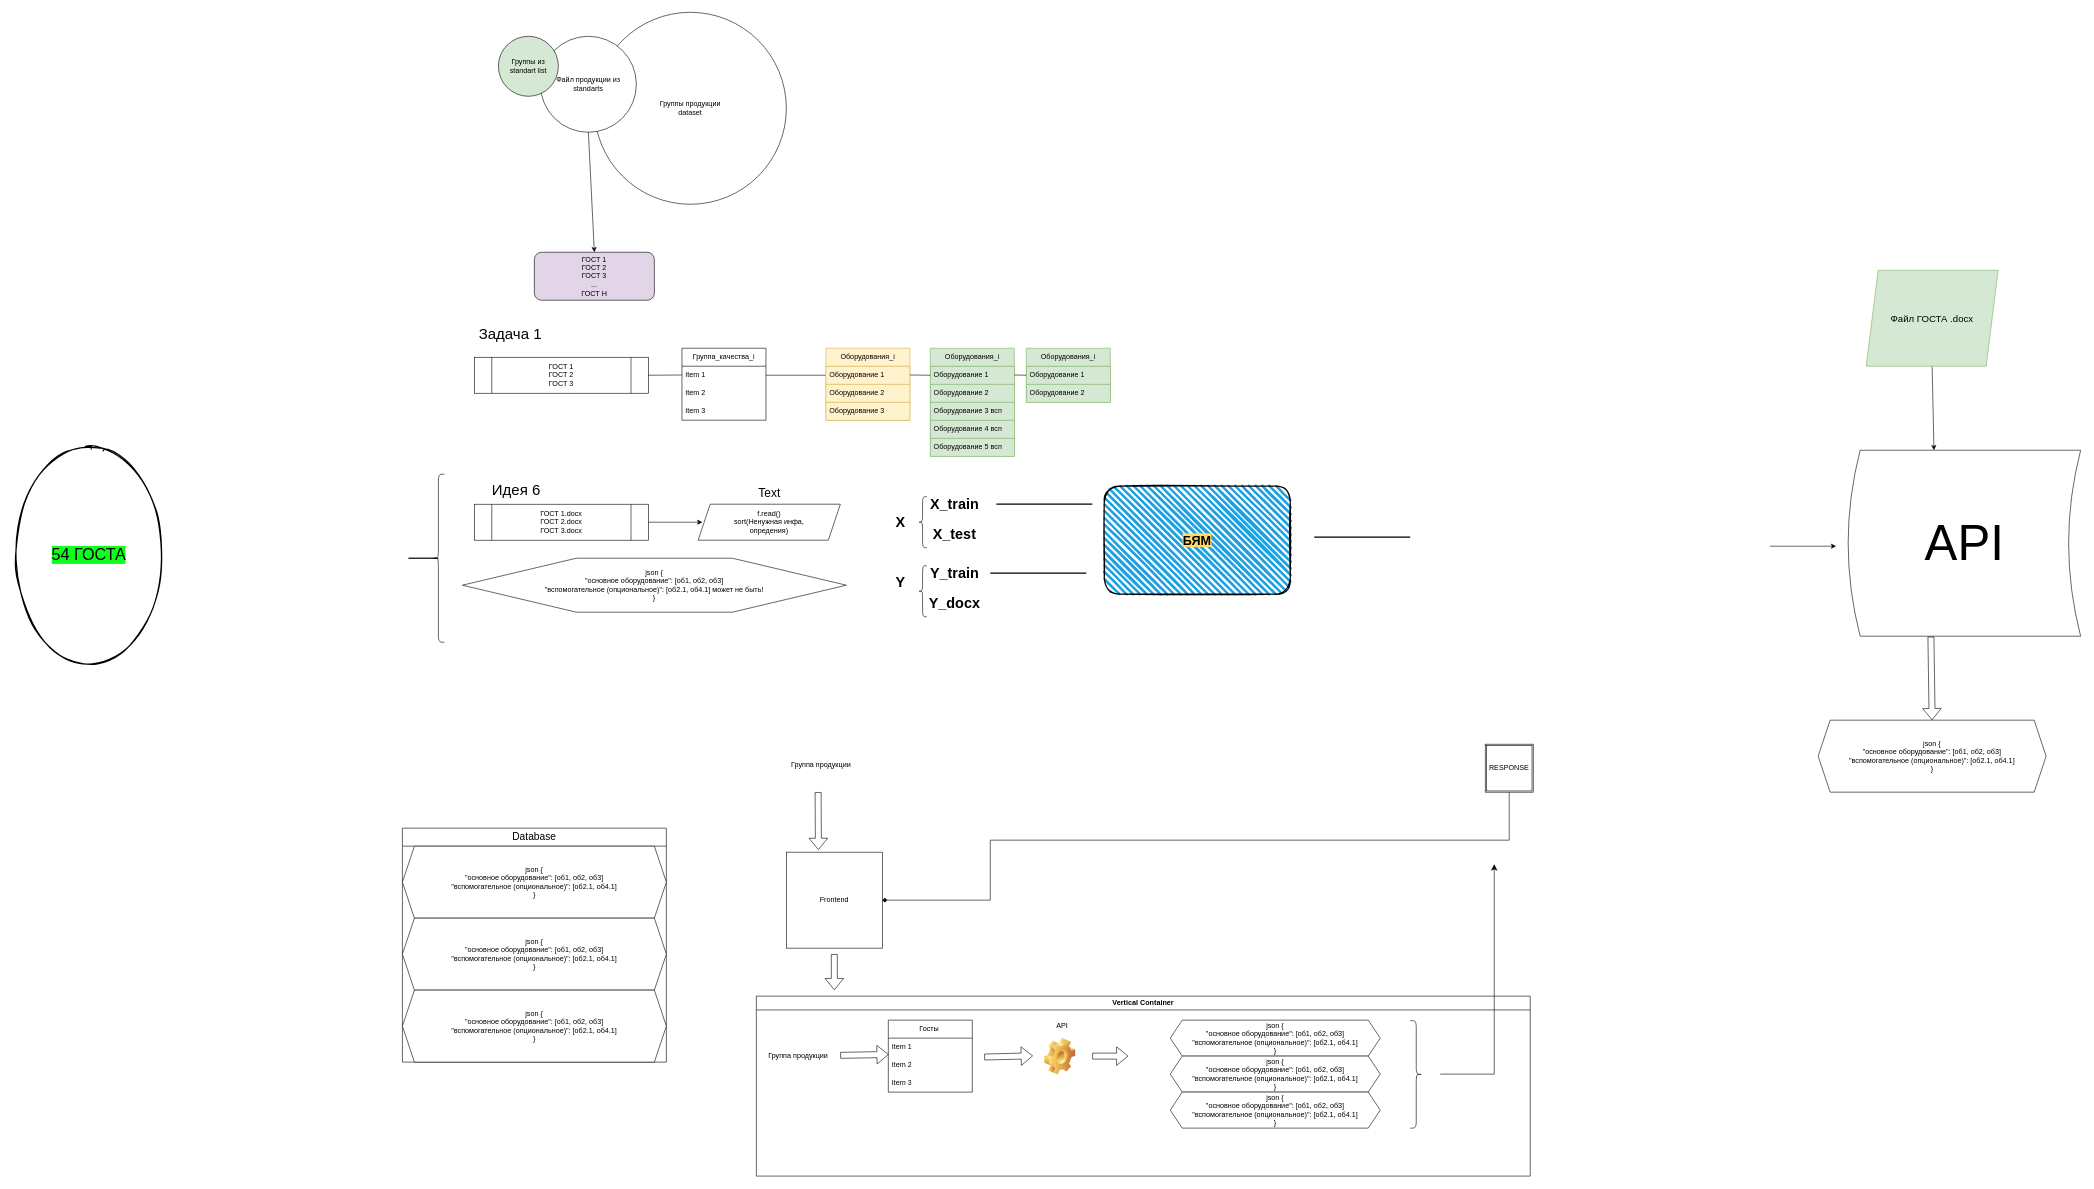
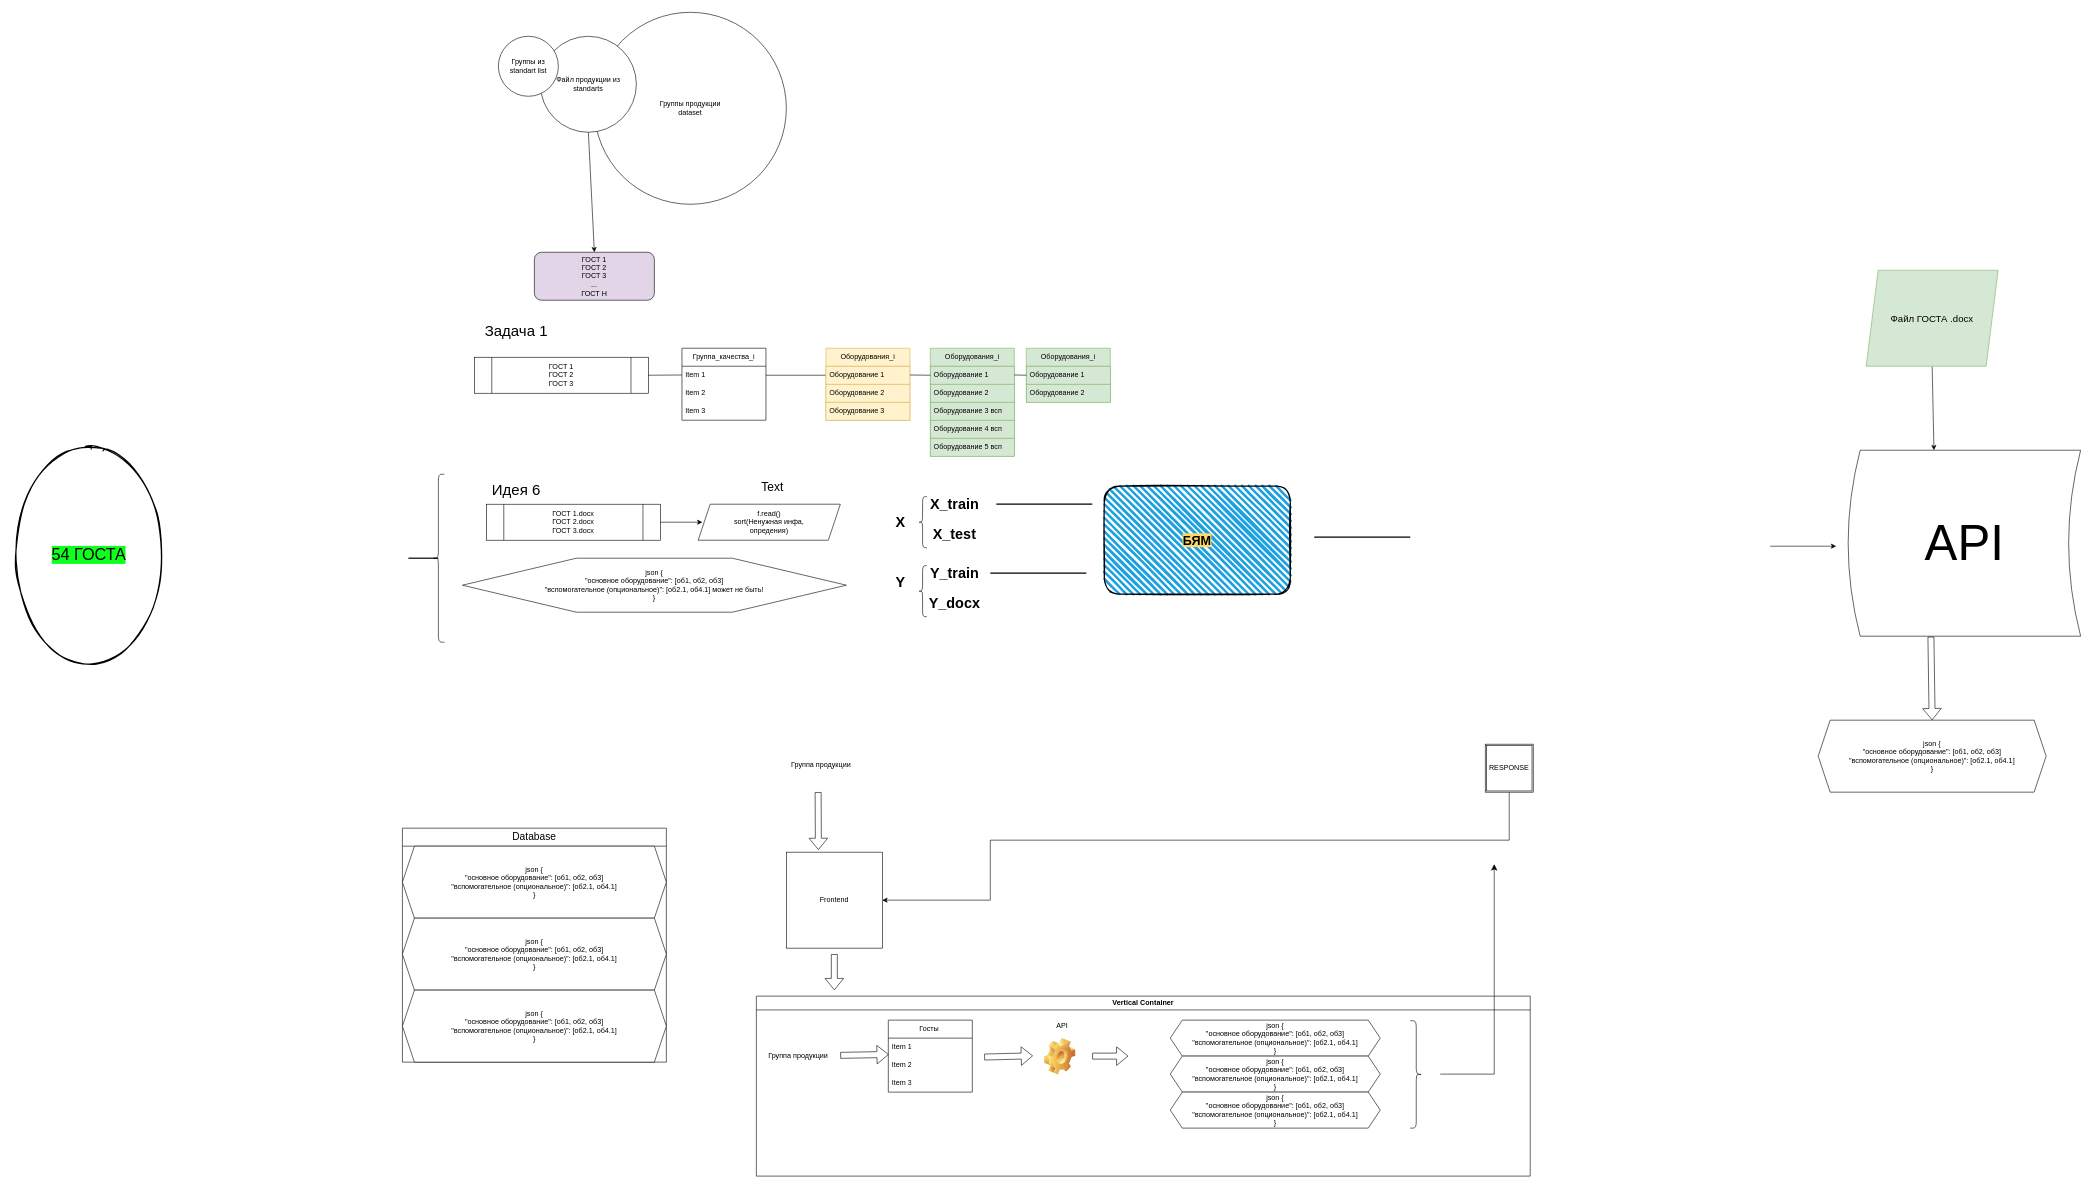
(528, 66) -> (528, 66)
(510, 333) -> (516, 330)
(769, 492) -> (772, 486)
(561, 522) -> (573, 522)
(888, 900) -> (887, 900)
